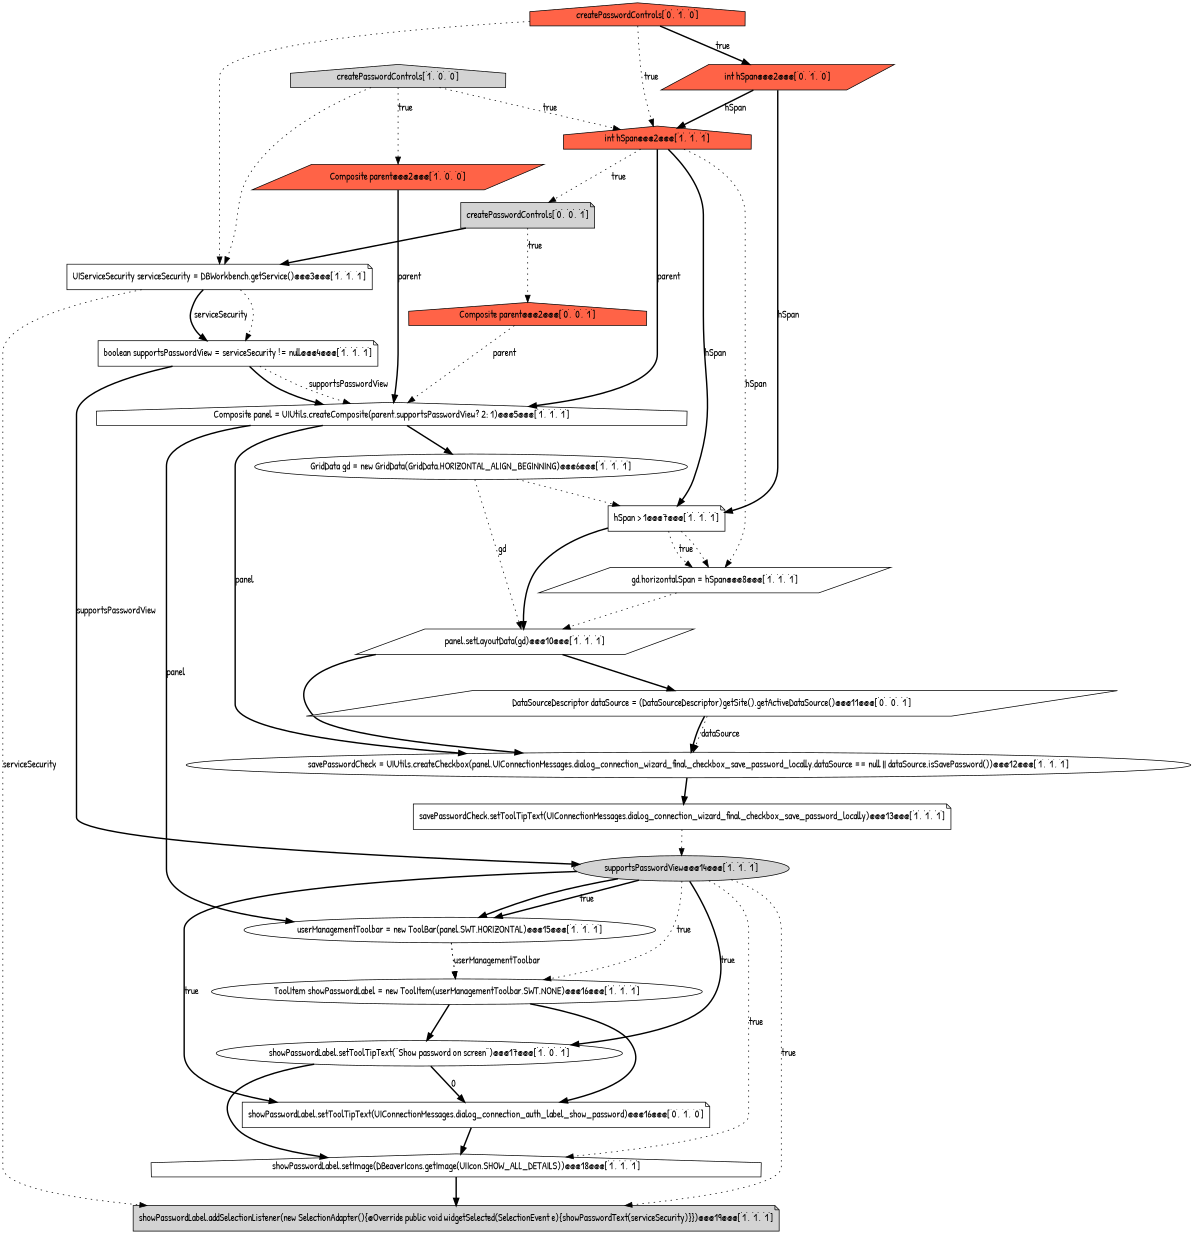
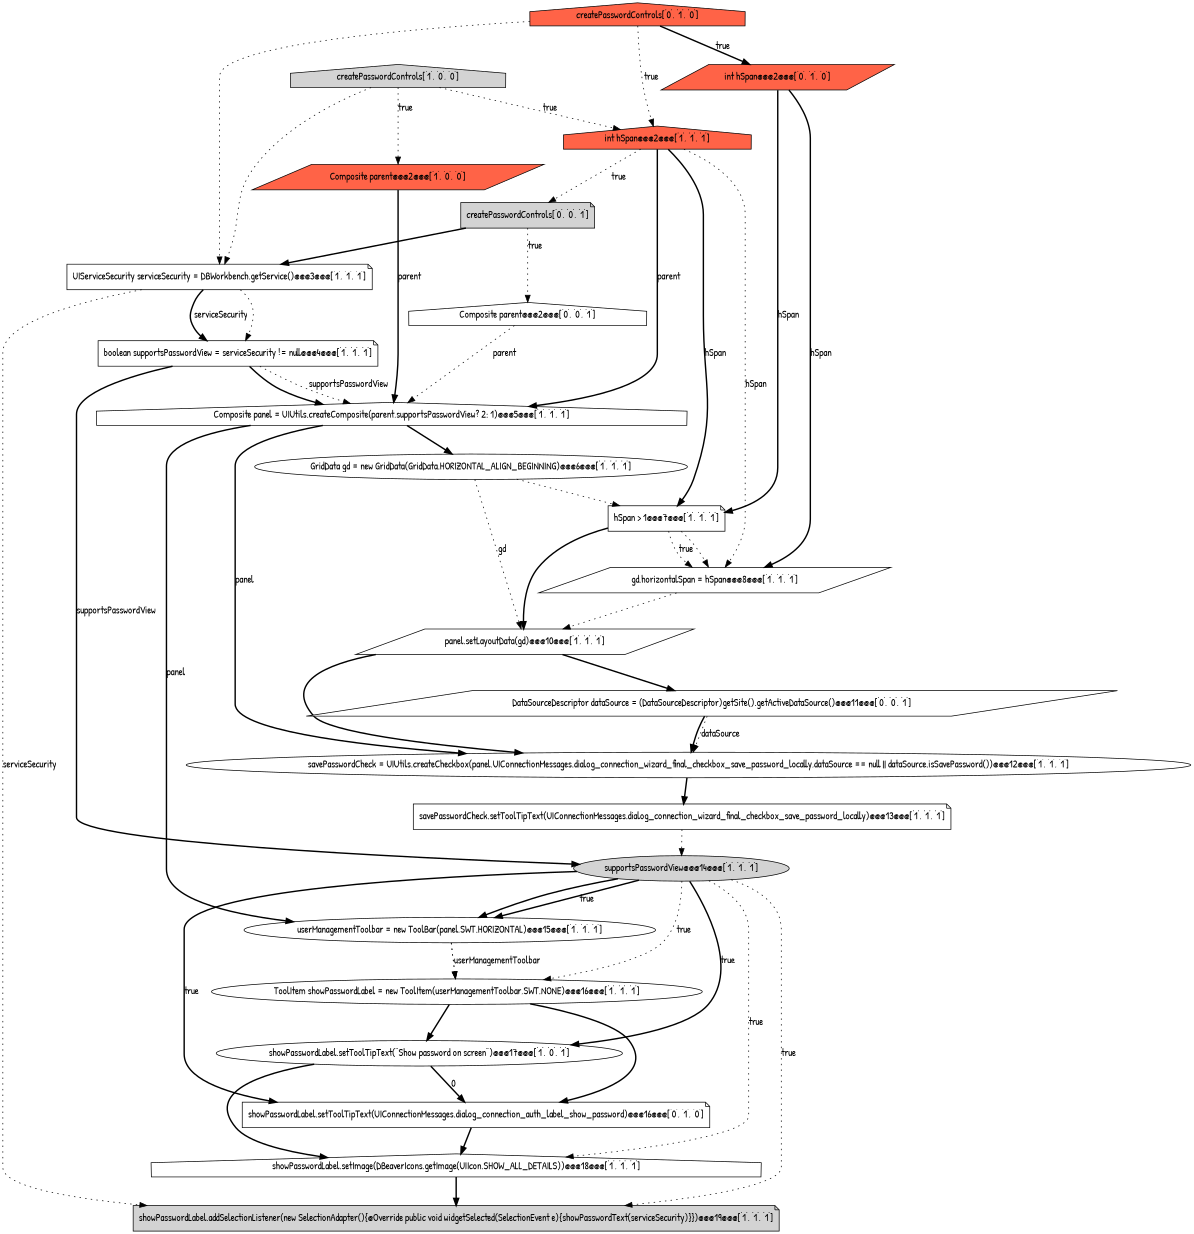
(719, 107) -> (810, 333)
(528, 315) -> (528, 315)
